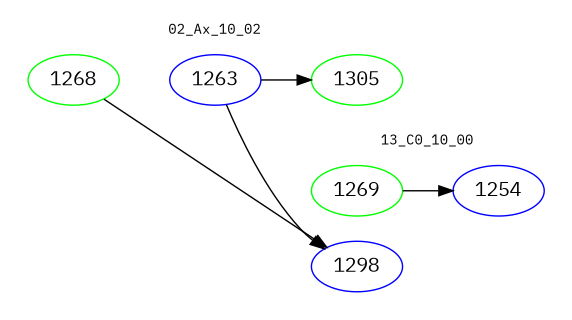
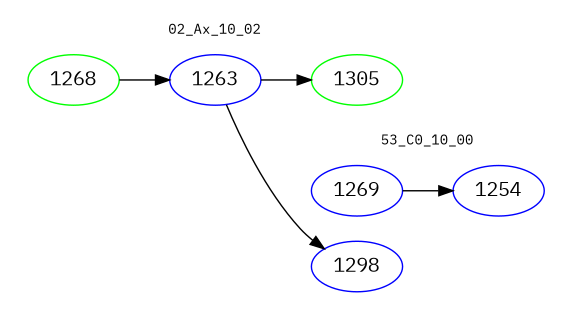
(428, 141) -> (428, 141)
(209, 169) -> (137, 80)
(357, 191) -> (357, 191)
